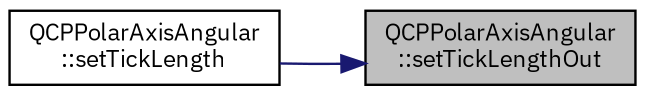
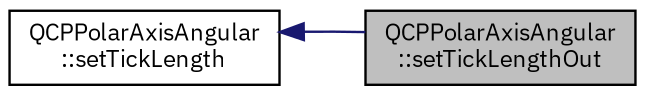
(311, 64) -> (335, 32)
